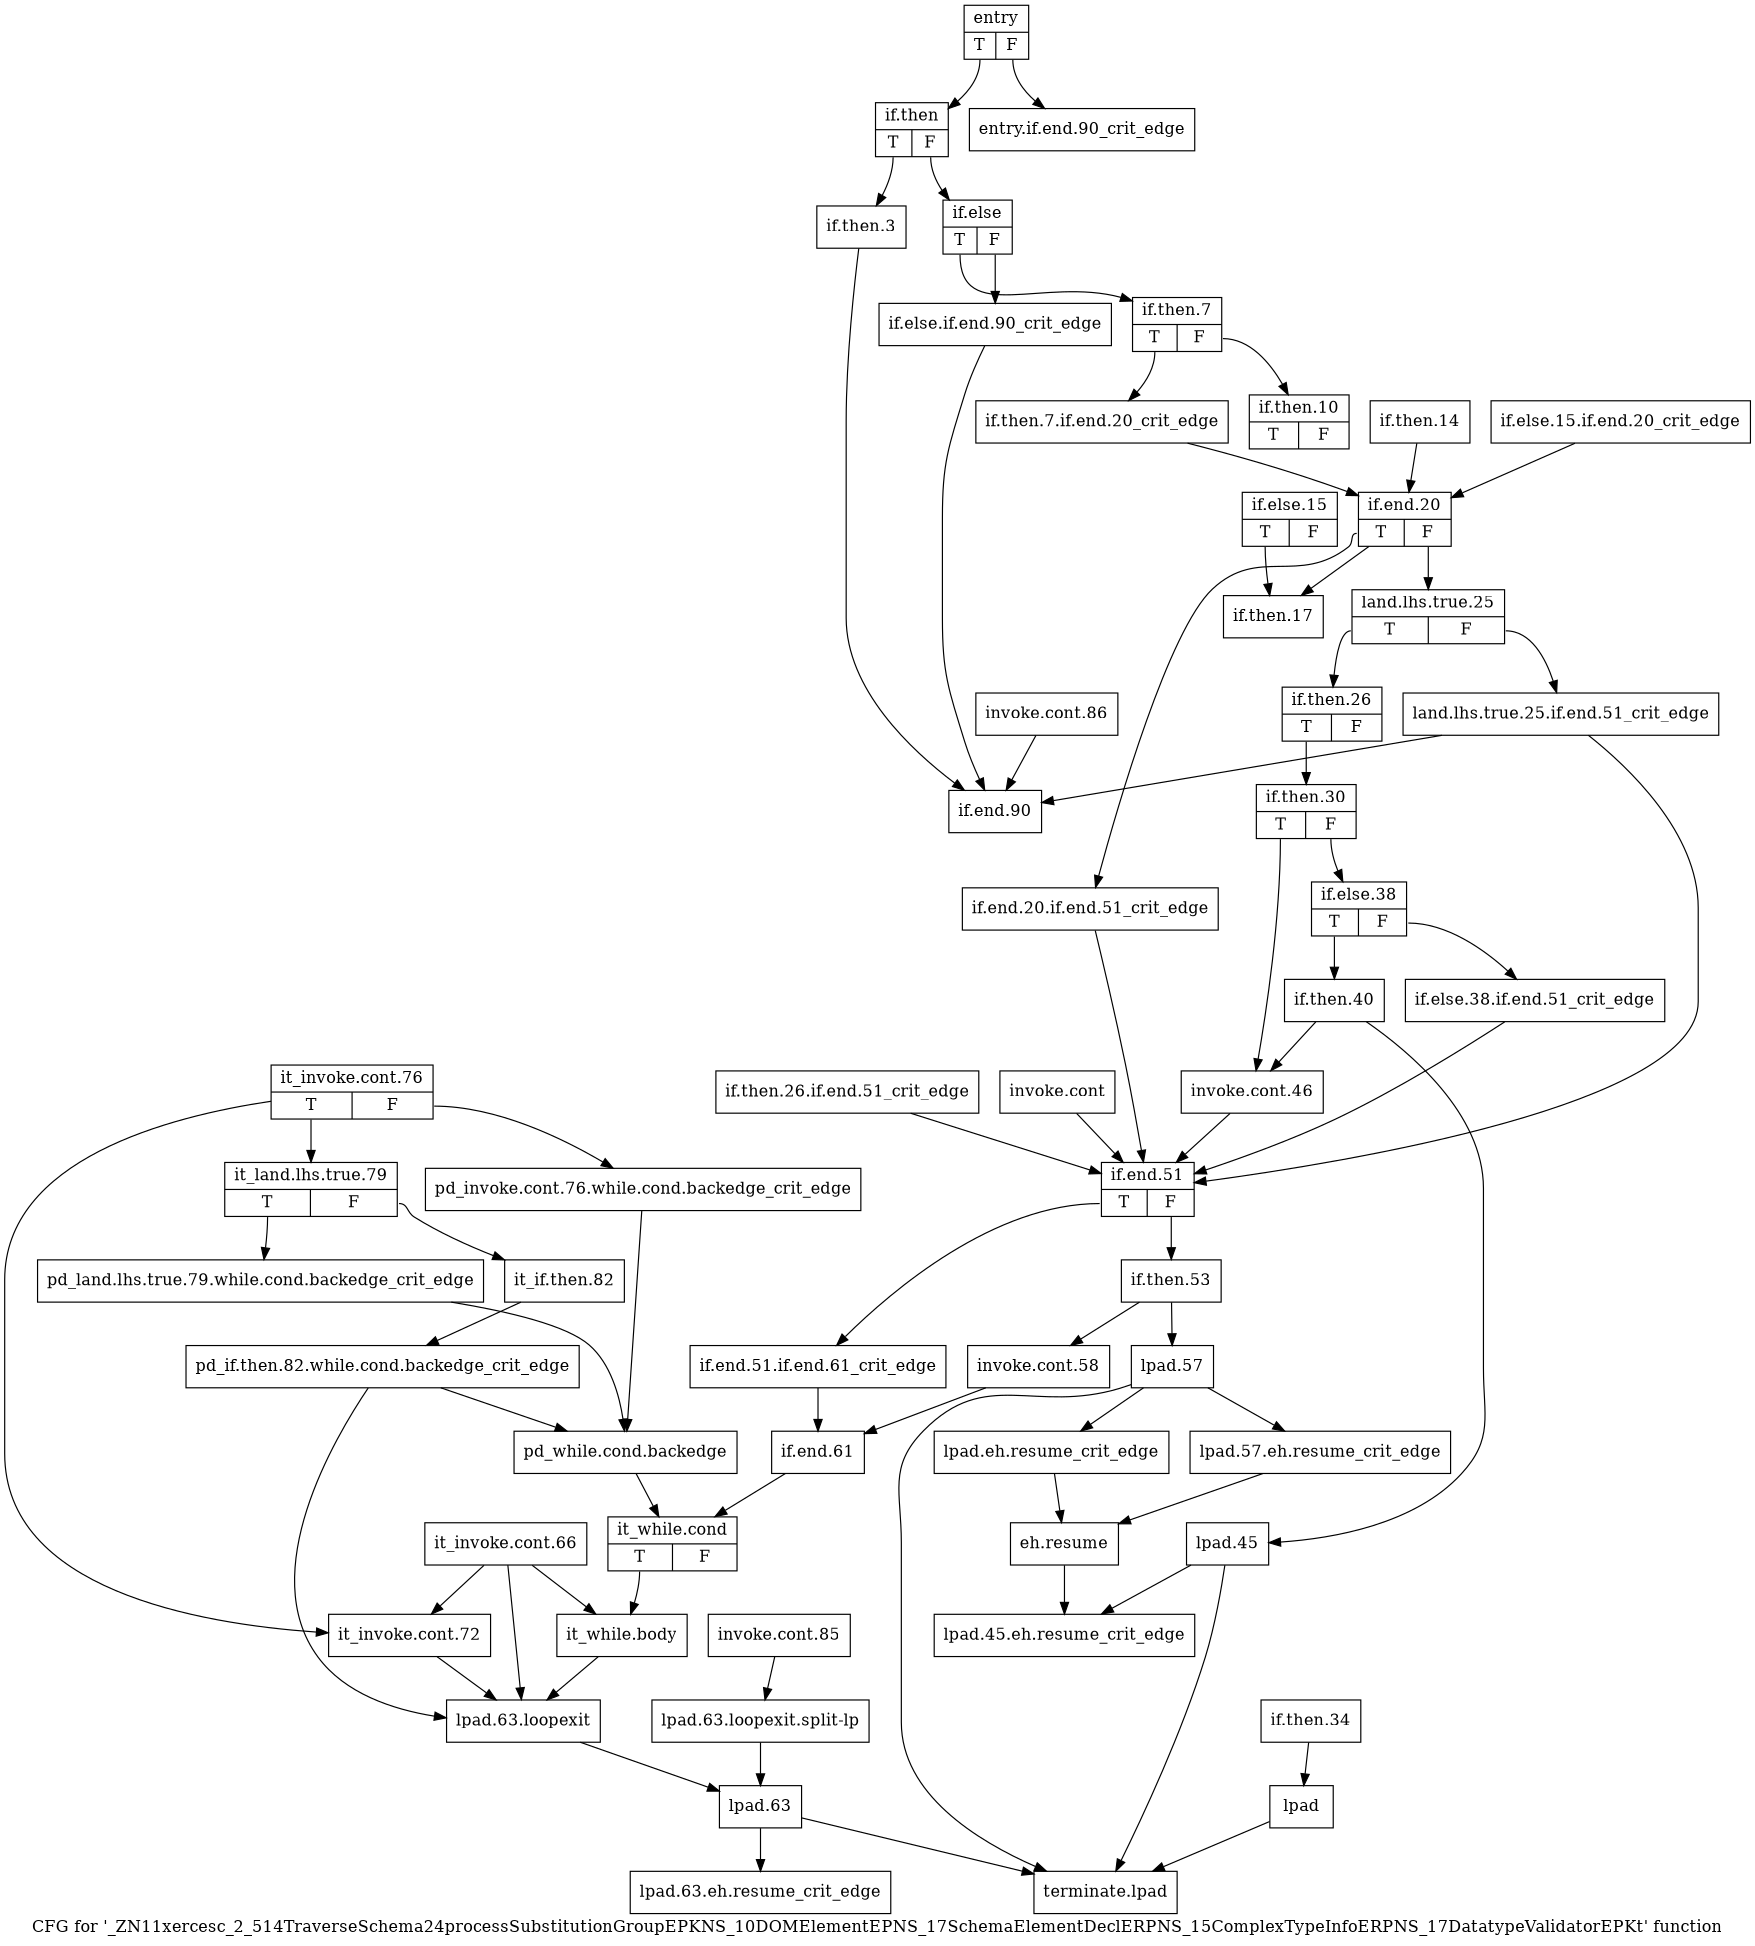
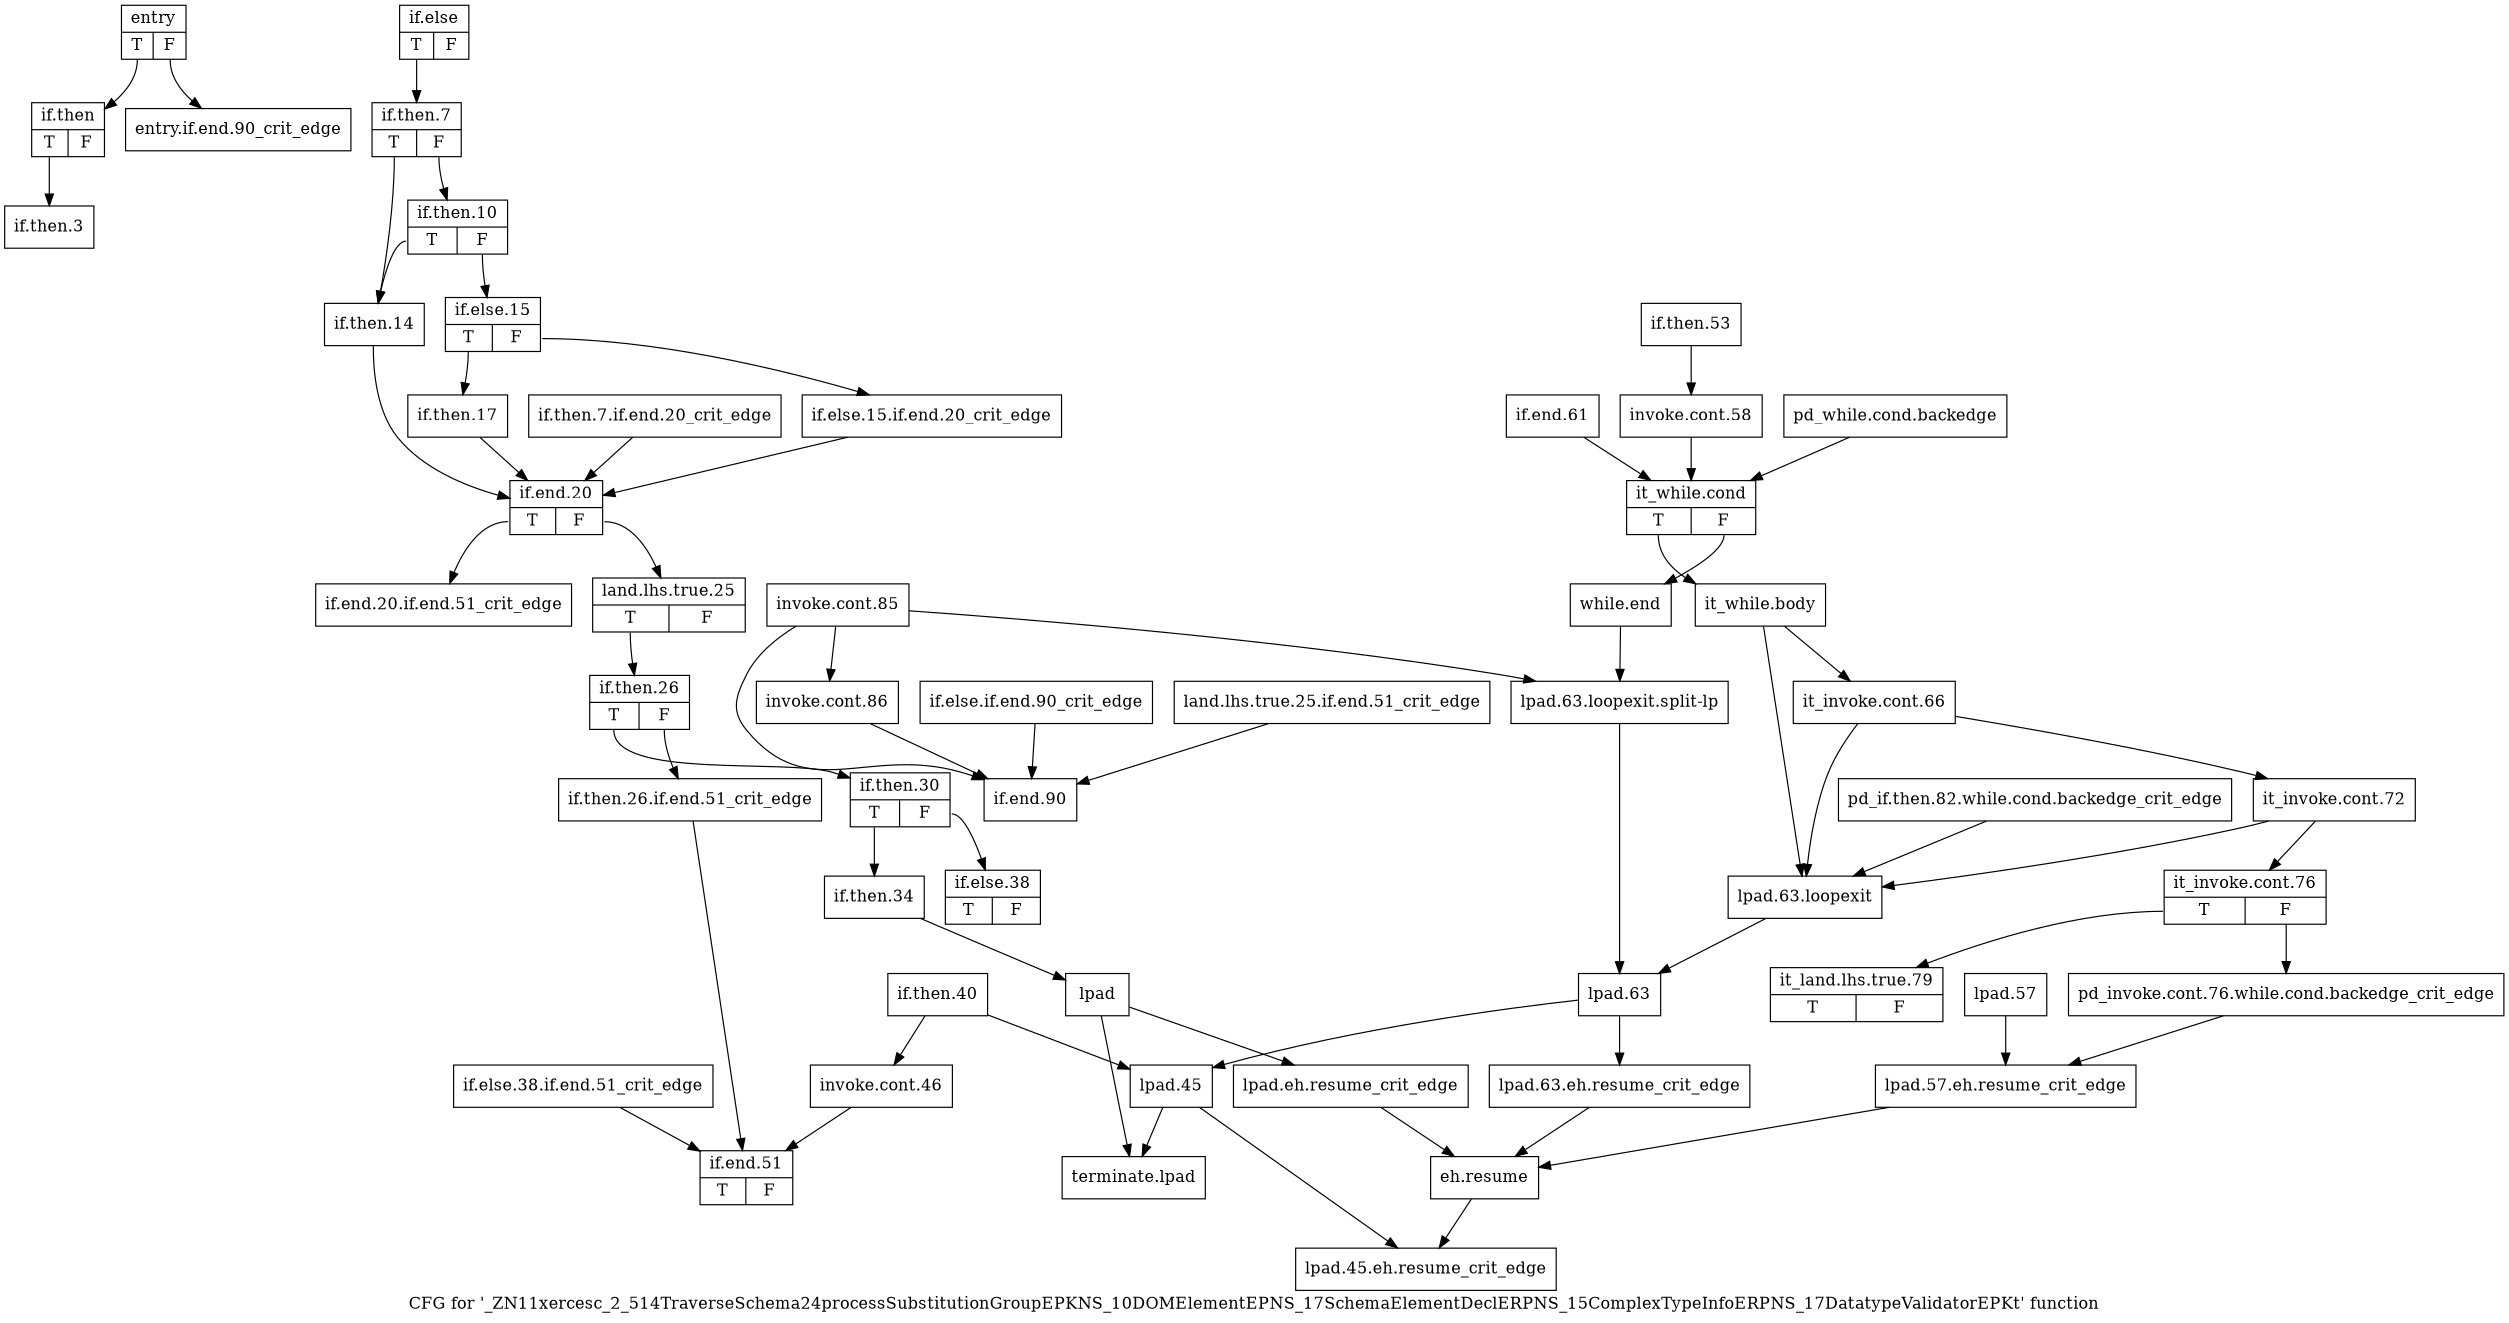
(934, 175) -> none
none -> (394, 251)
none -> (483, 270)
(995, 273) -> none
none -> (702, 355)
(1150, 374) -> (390, 225)
(846, 535) -> (782, 759)
(1340, 567) -> (499, 455)
none -> (1621, 605)
none -> (833, 648)
(1537, 648) -> none
none -> (667, 749)
(1462, 938) -> none
(1274, 950) -> (874, 846)
(1334, 952) -> none
(1120, 1040) -> none
(1617, 1082) -> none
(1057, 1092) -> none
none -> (1557, 1128)
(1171, 1232) -> none
(261, 1281) -> none
(565, 1281) -> none
(635, 1315) -> (2152, 1039)
(1172, 1318) -> none
(818, 1367) -> none
(5, 1389) -> (2296, 841)
(1117, 1406) -> (1206, 1034)
(498, 1407) -> none
(931, 1409) -> (1691, 453)
(901, 1568) -> none
(559, 1586) -> (1813, 650)
(912, 1845) -> (1400, 1026)
